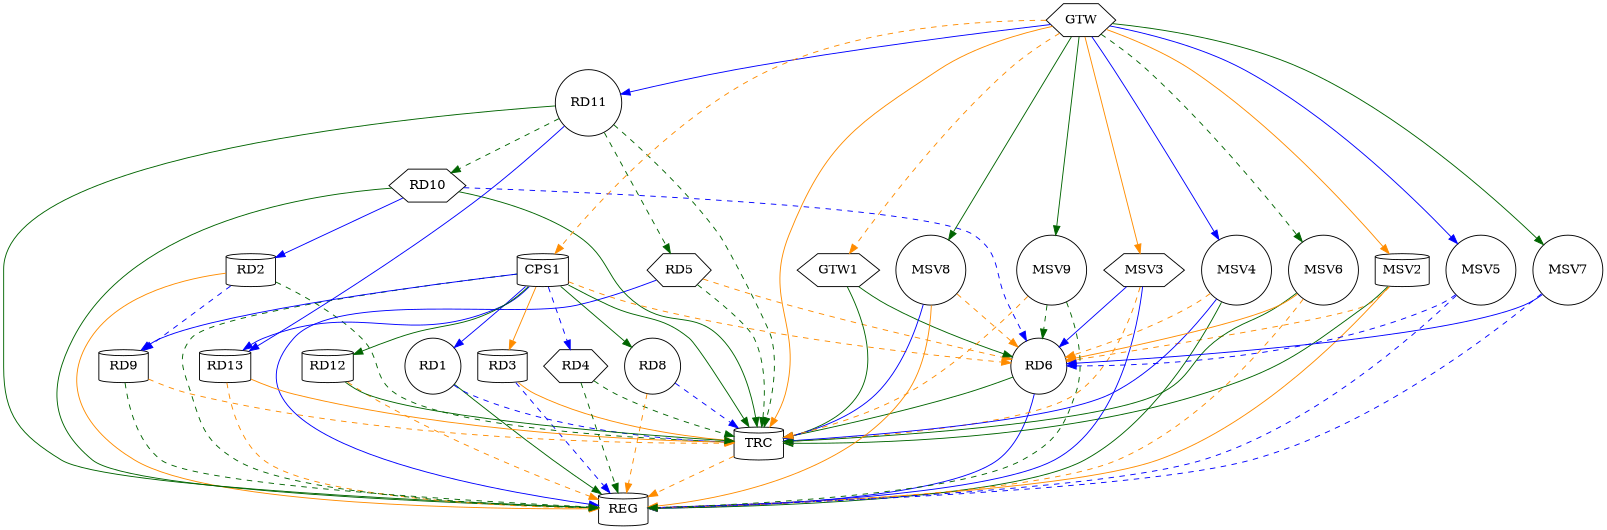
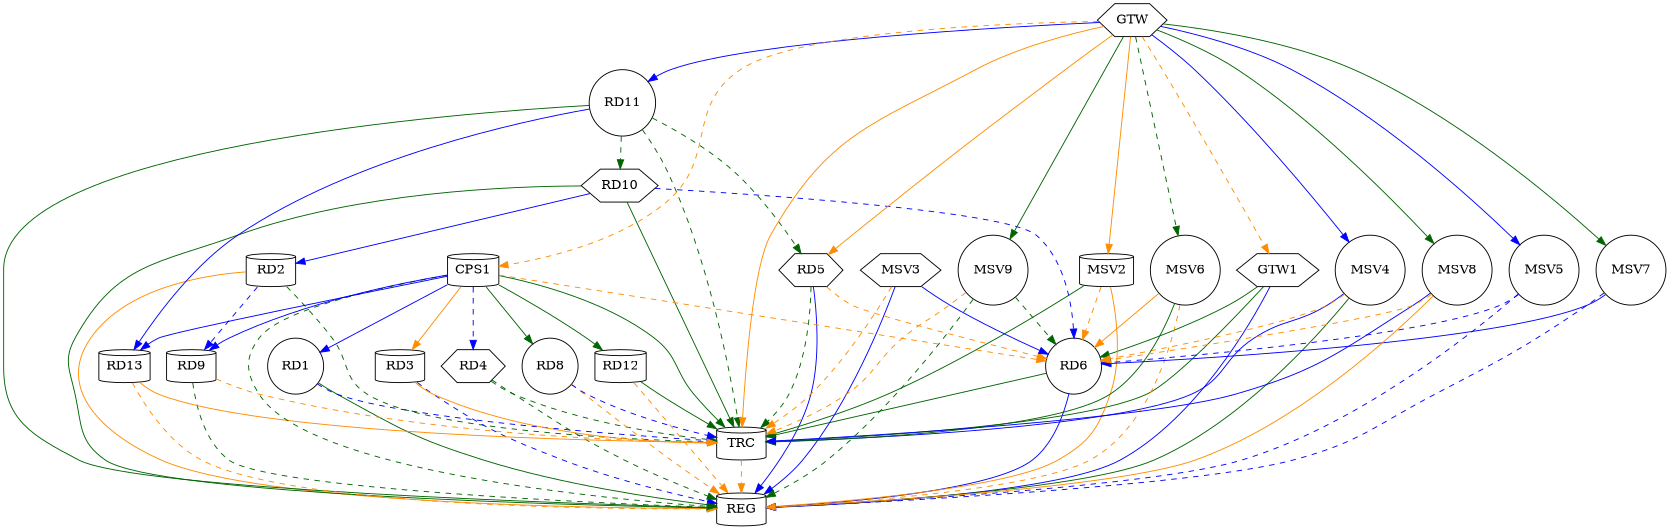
(1111, 141) -> (973, 140)
none -> (1106, 466)
